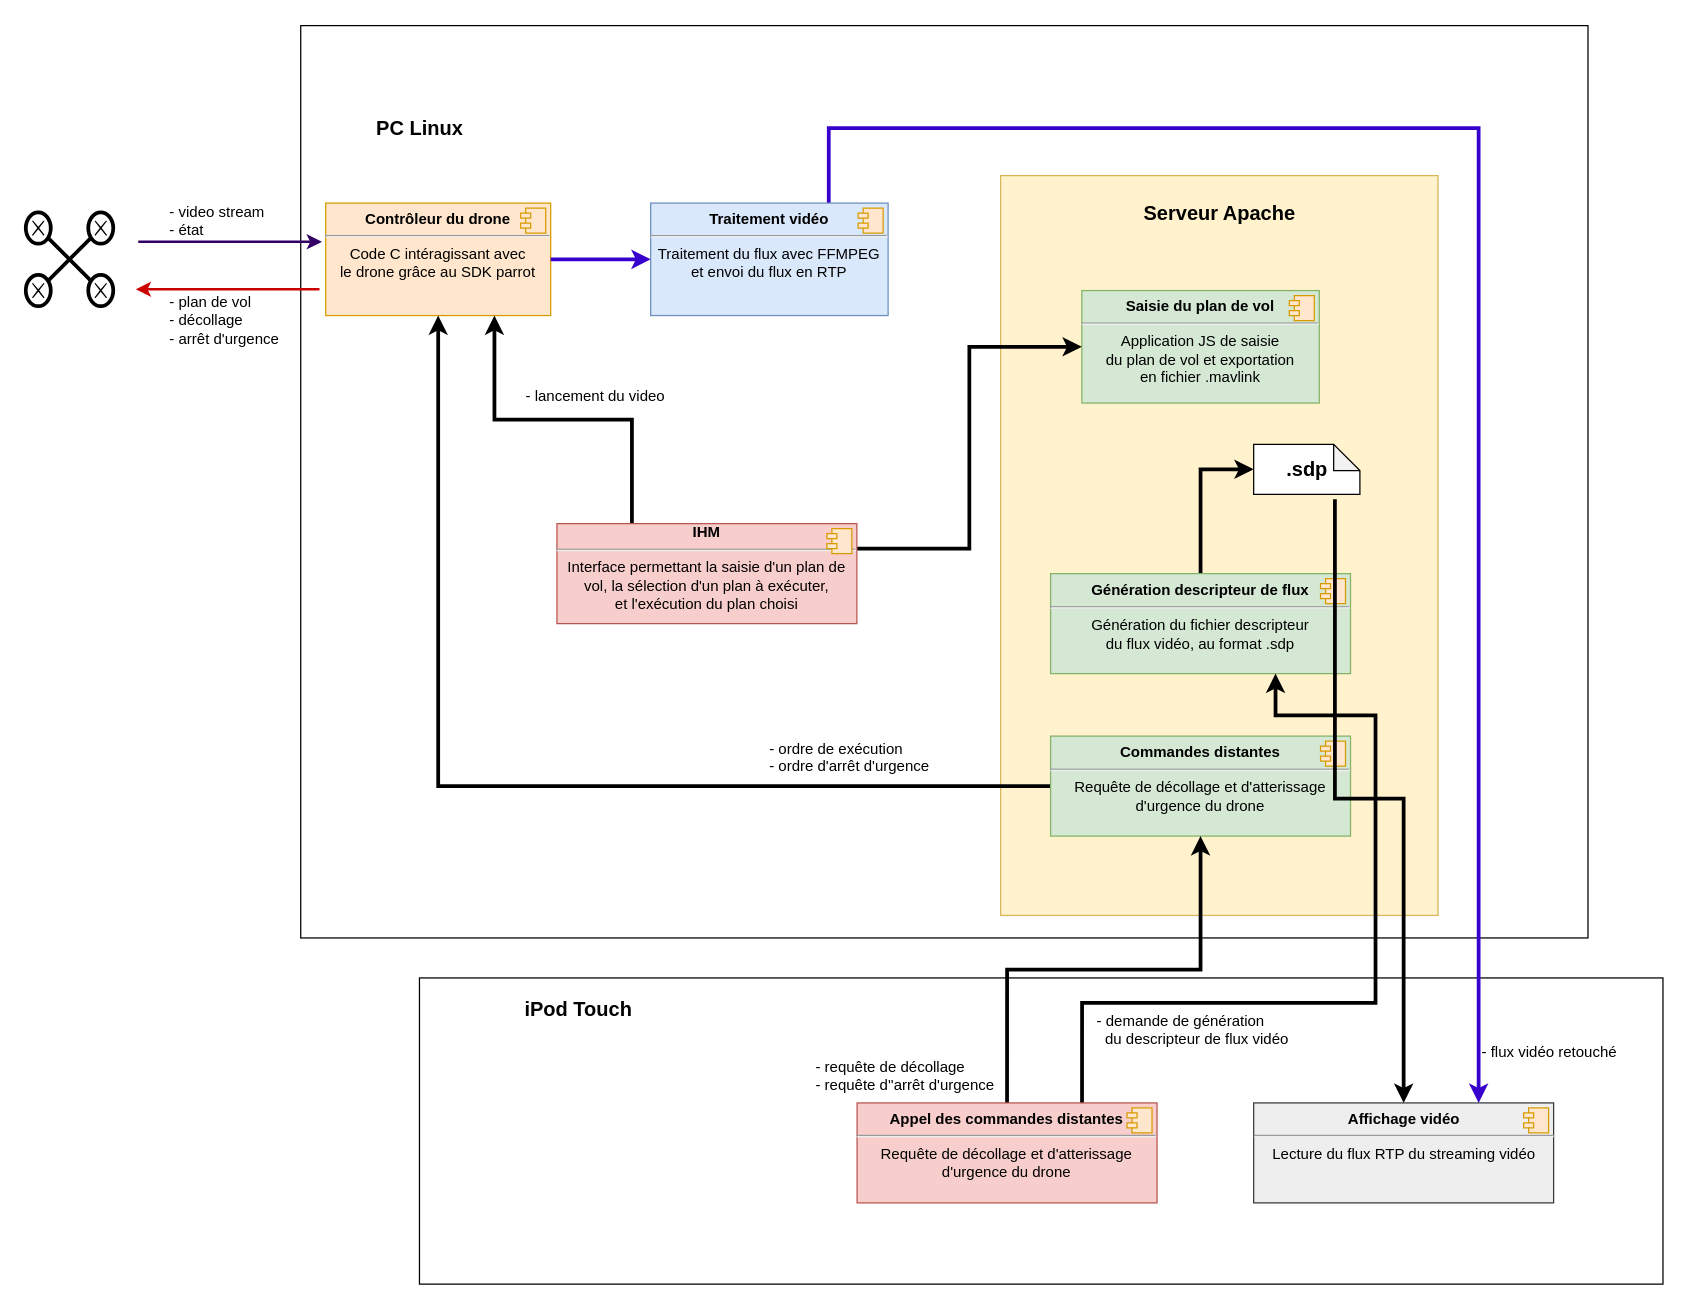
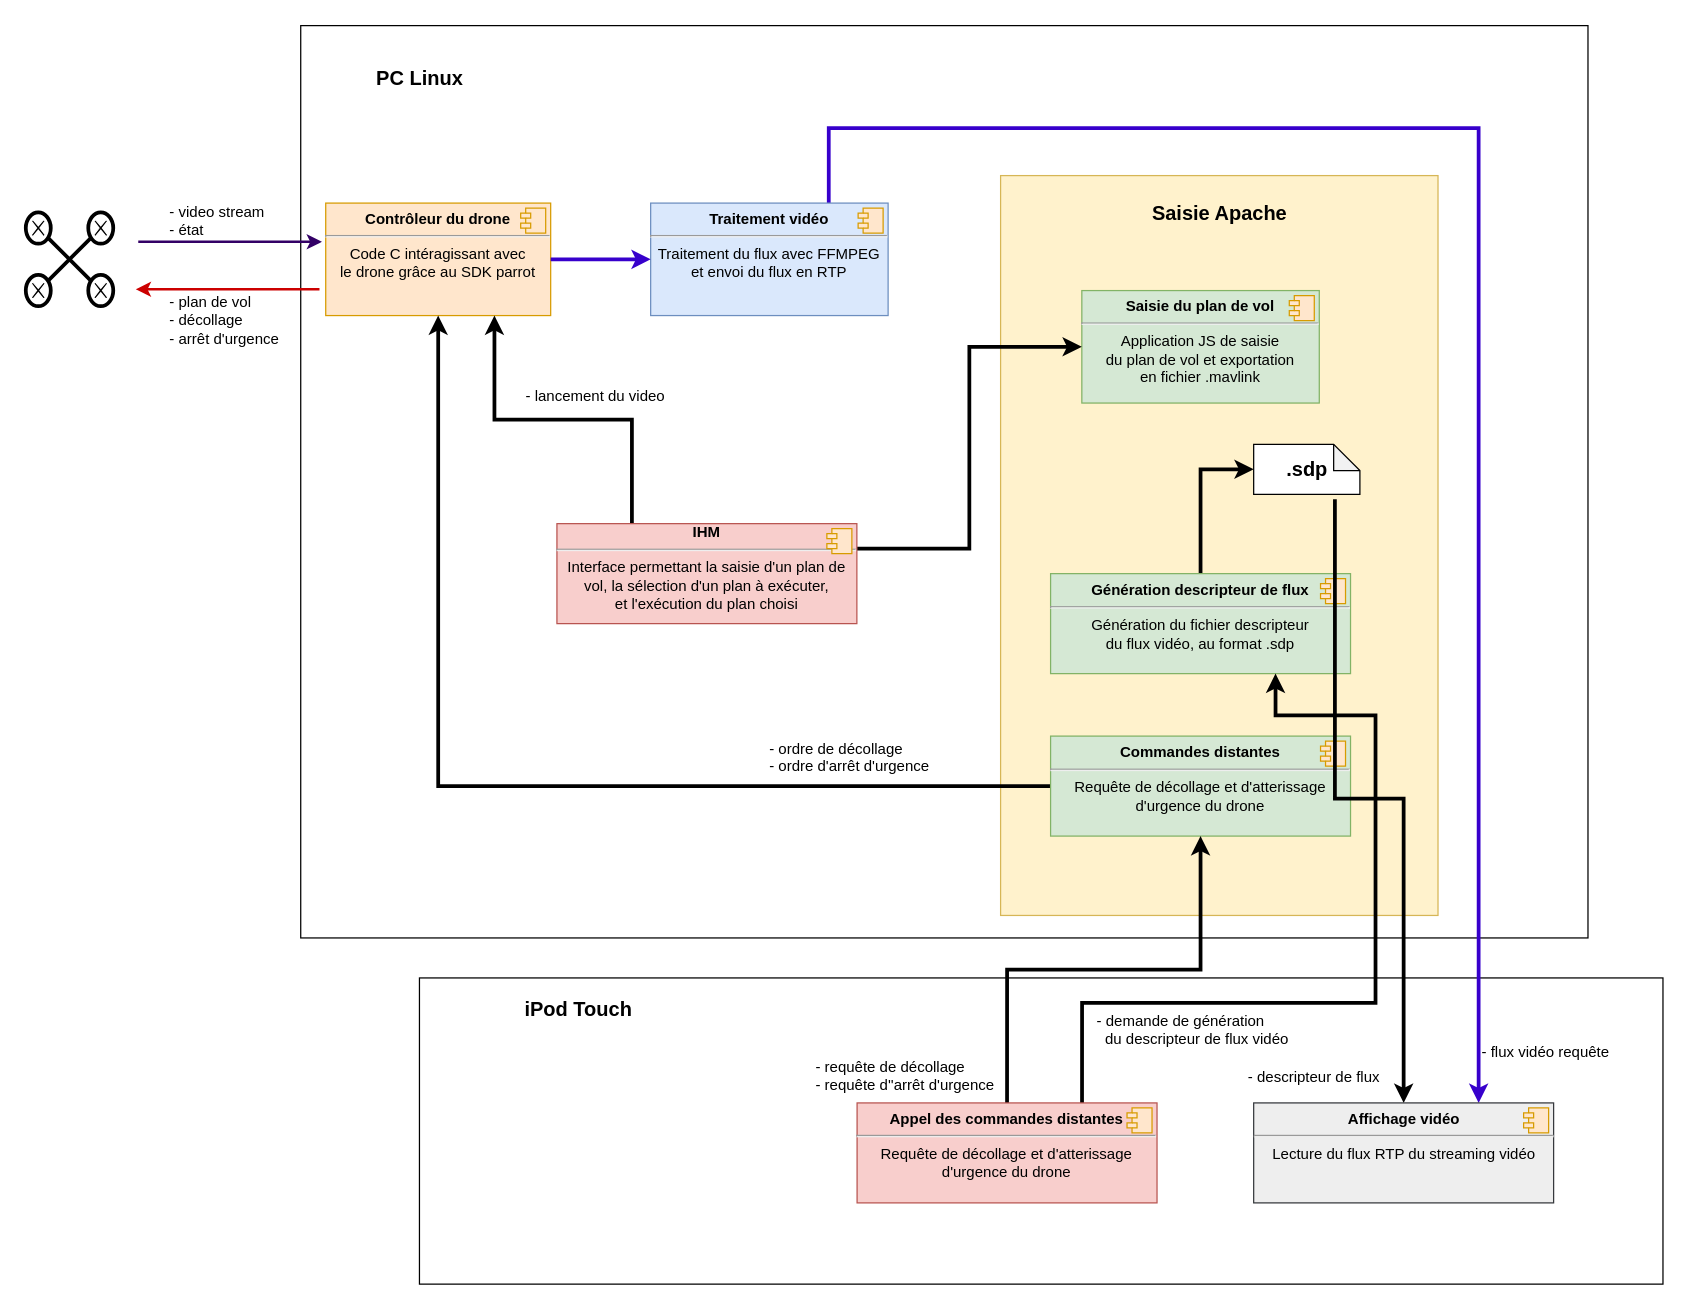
(419, 128) -> (419, 78)
(1220, 213) -> (1220, 213)
(861, 759) -> (861, 759)
(1557, 1053) -> (1552, 1053)
none -> (1323, 1078)
